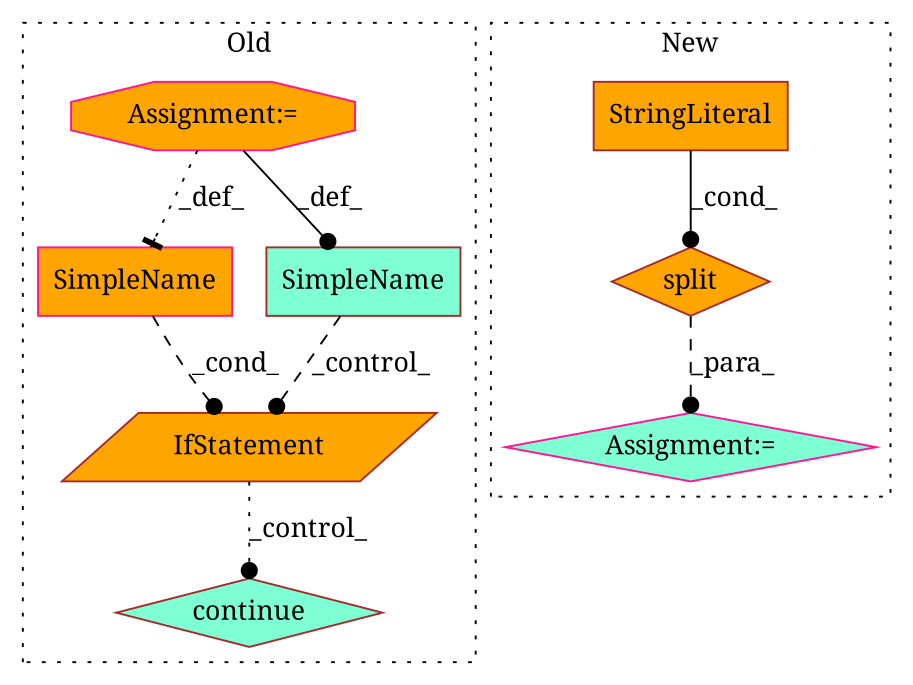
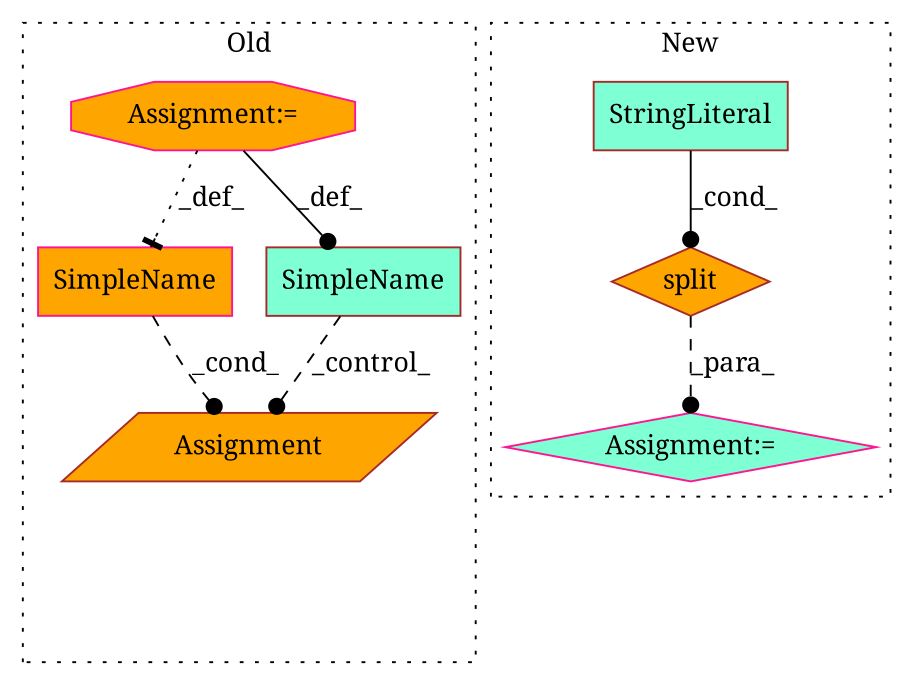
(691, 116) -> (691, 116)
(249, 447) -> (249, 447)
(249, 613) -> none
